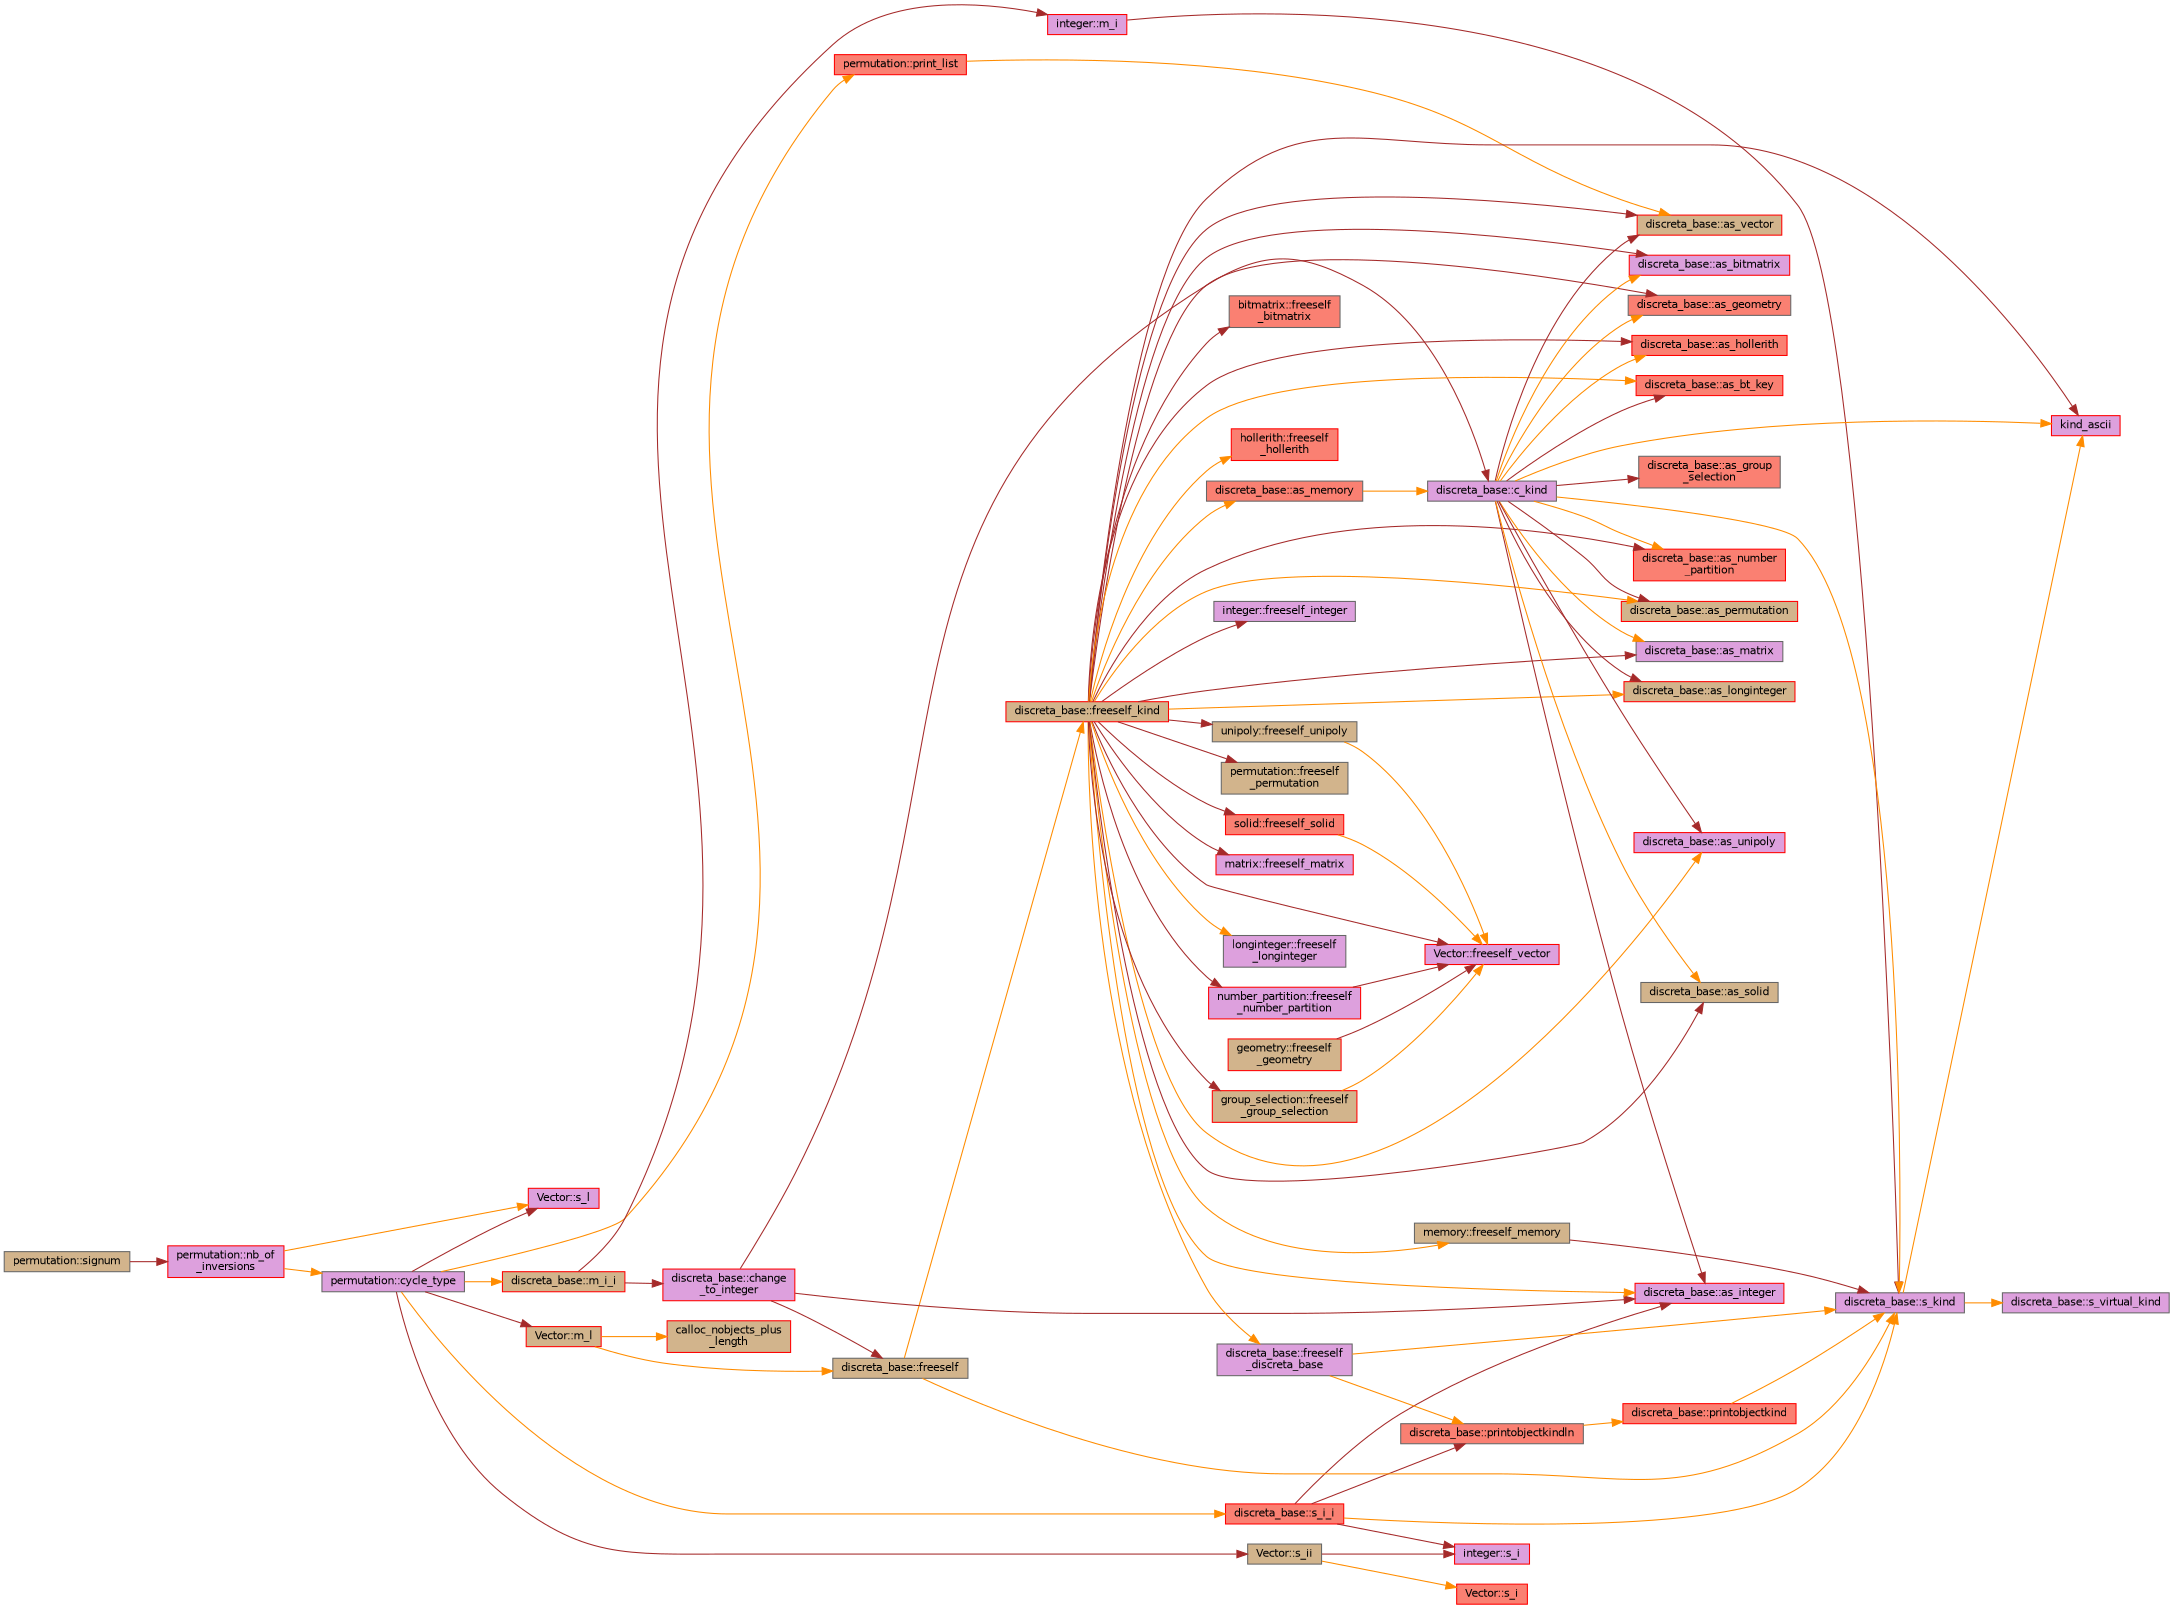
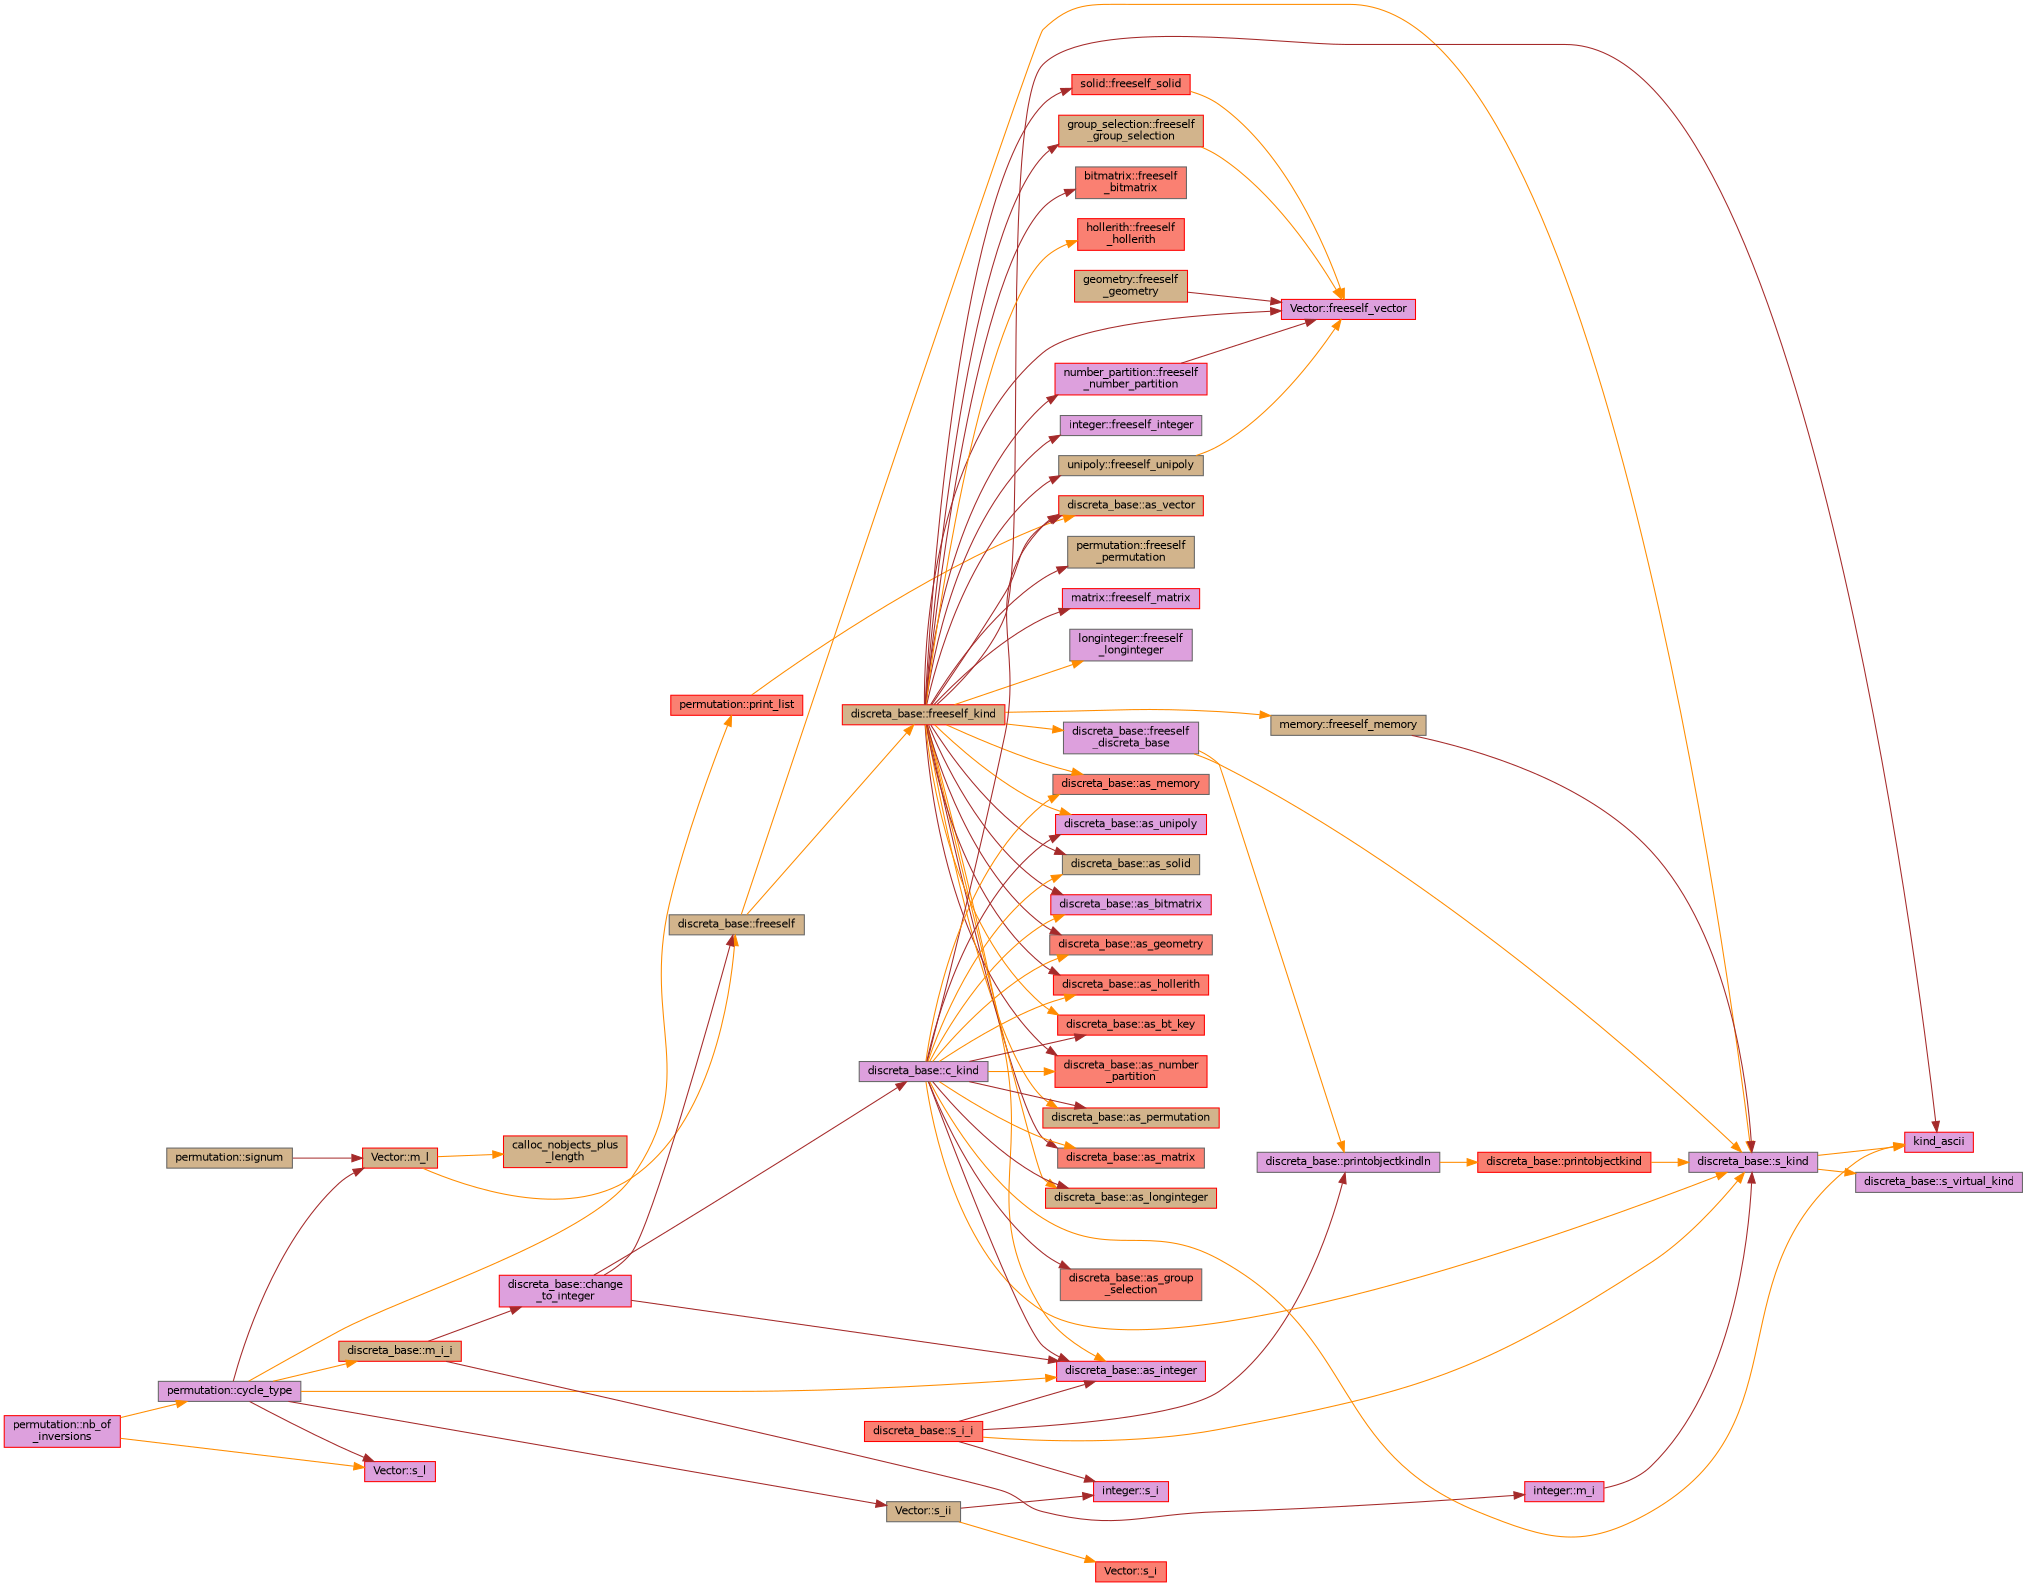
(1390, 491) -> (984, 879)
(1709, 652) -> (1131, 1158)
(143, 1262) -> (322, 1158)
(1492, 1434) -> (1348, 1162)
(767, 1514) -> (673, 1391)
